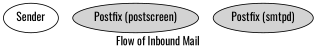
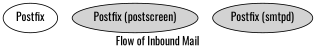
(31, 18) -> (30, 18)
